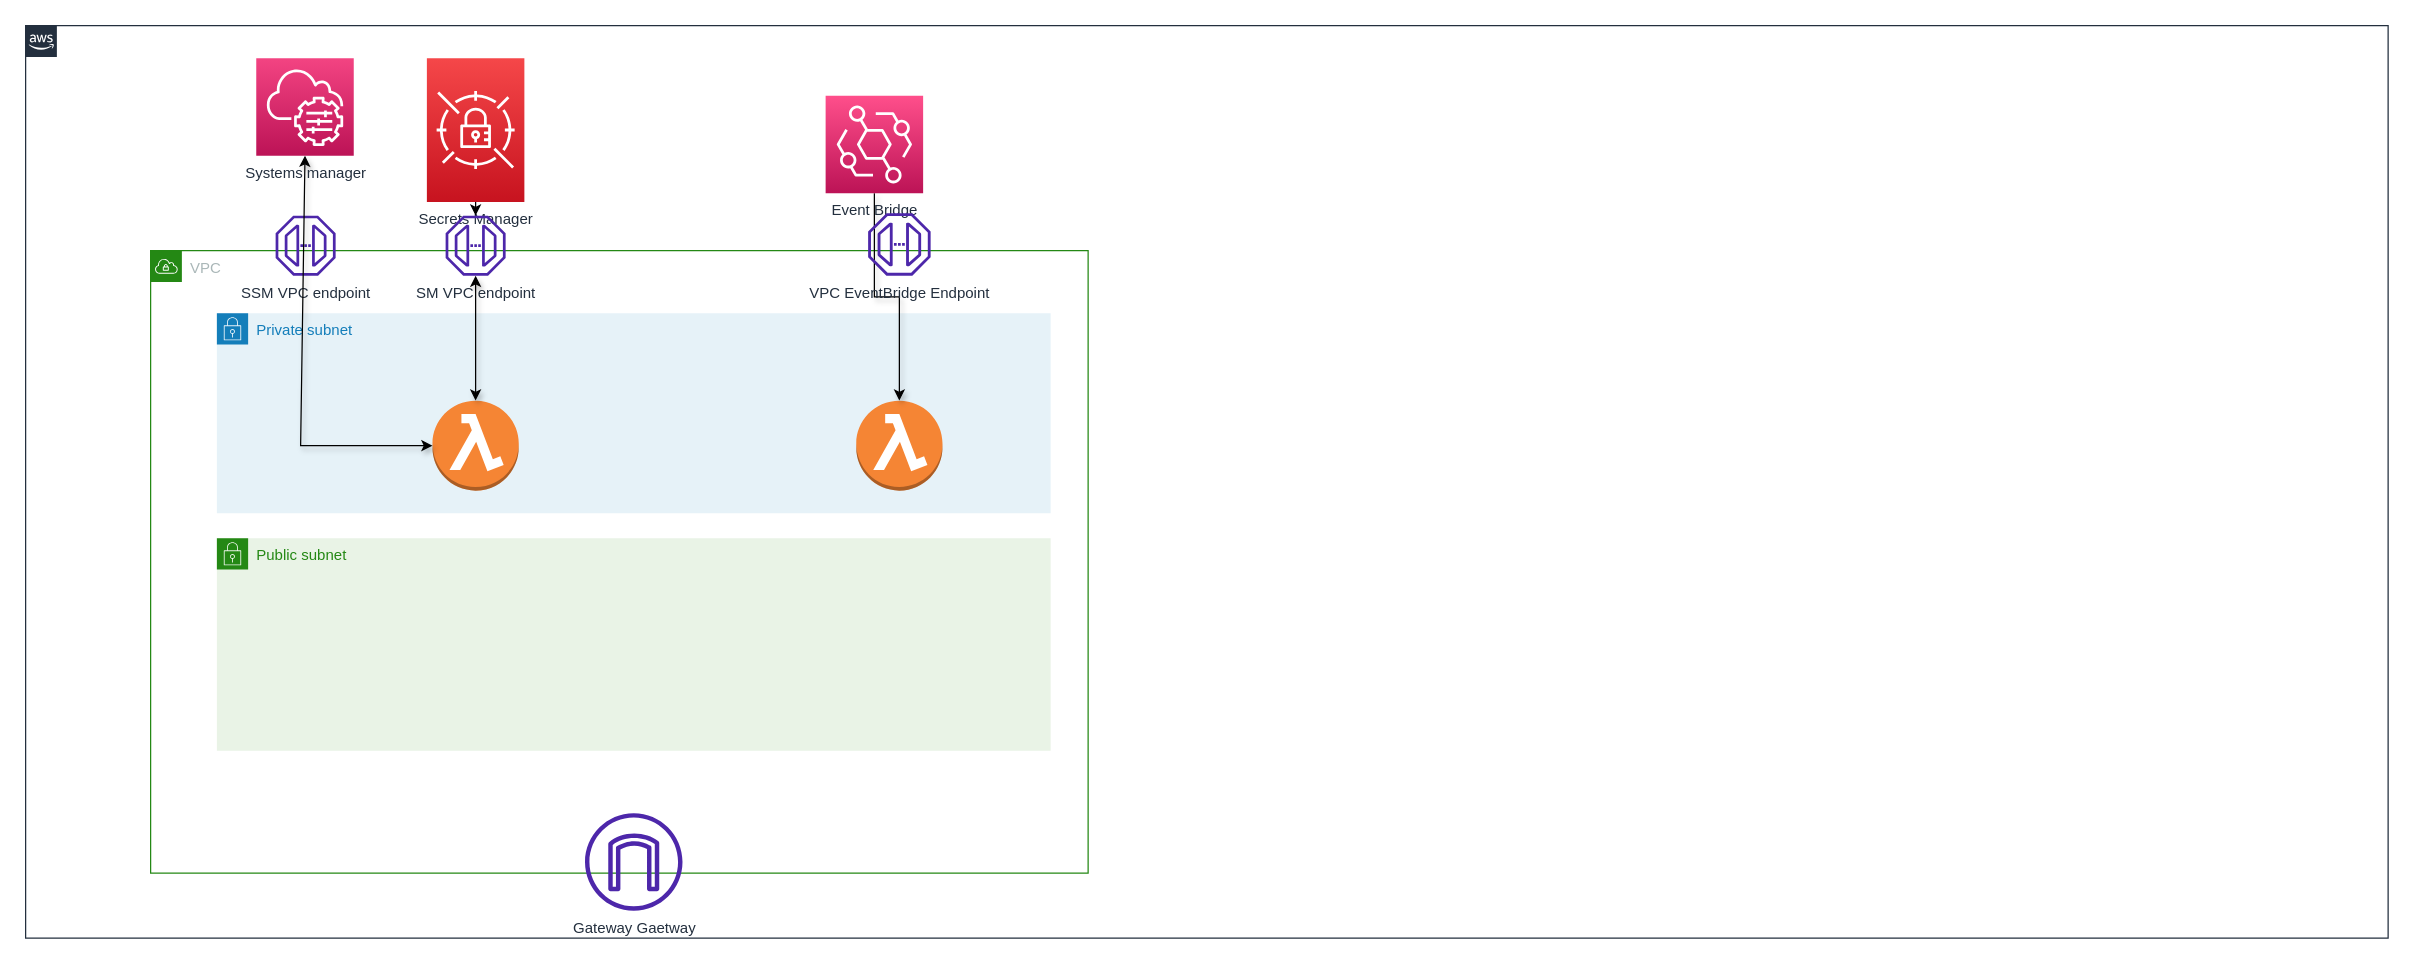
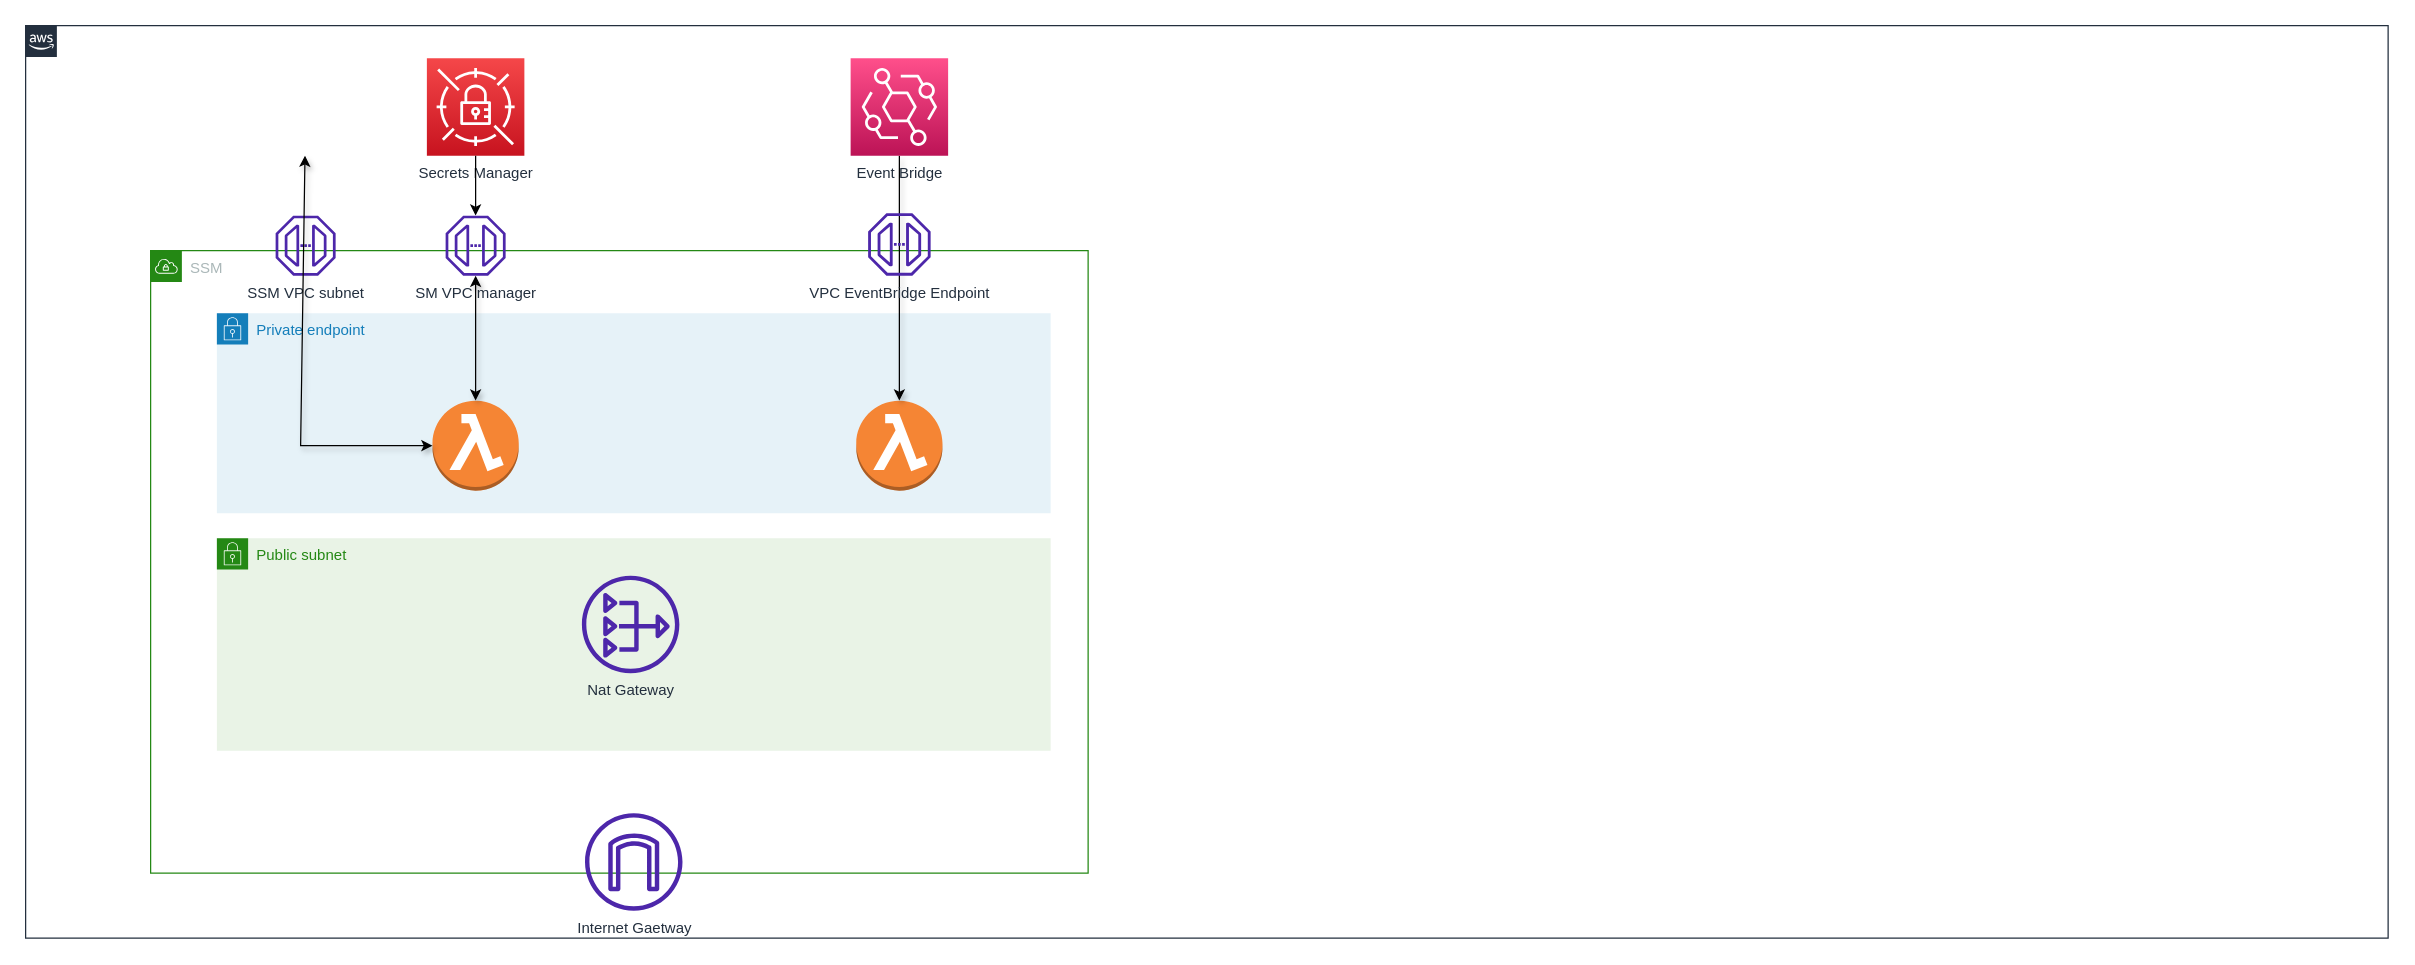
(305, 107) -> none
(476, 130) -> (476, 107)
(874, 144) -> (899, 107)
(203, 268) -> (203, 268)
(306, 293) -> (306, 293)
(476, 293) -> (476, 293)
(312, 331) -> (318, 331)
none -> (631, 624)
(635, 928) -> (635, 928)
